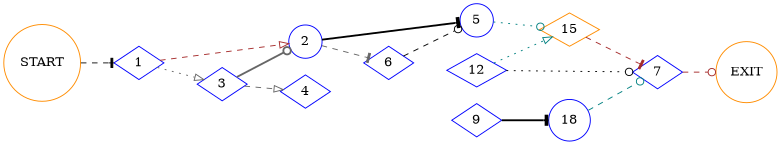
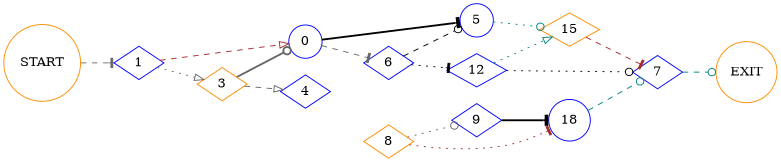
(305, 42) -> (305, 42)
(95, 63) -> (95, 63)
none -> (428, 66)
(695, 72) -> (695, 72)
(222, 84) -> (222, 84)
none -> (389, 142)
